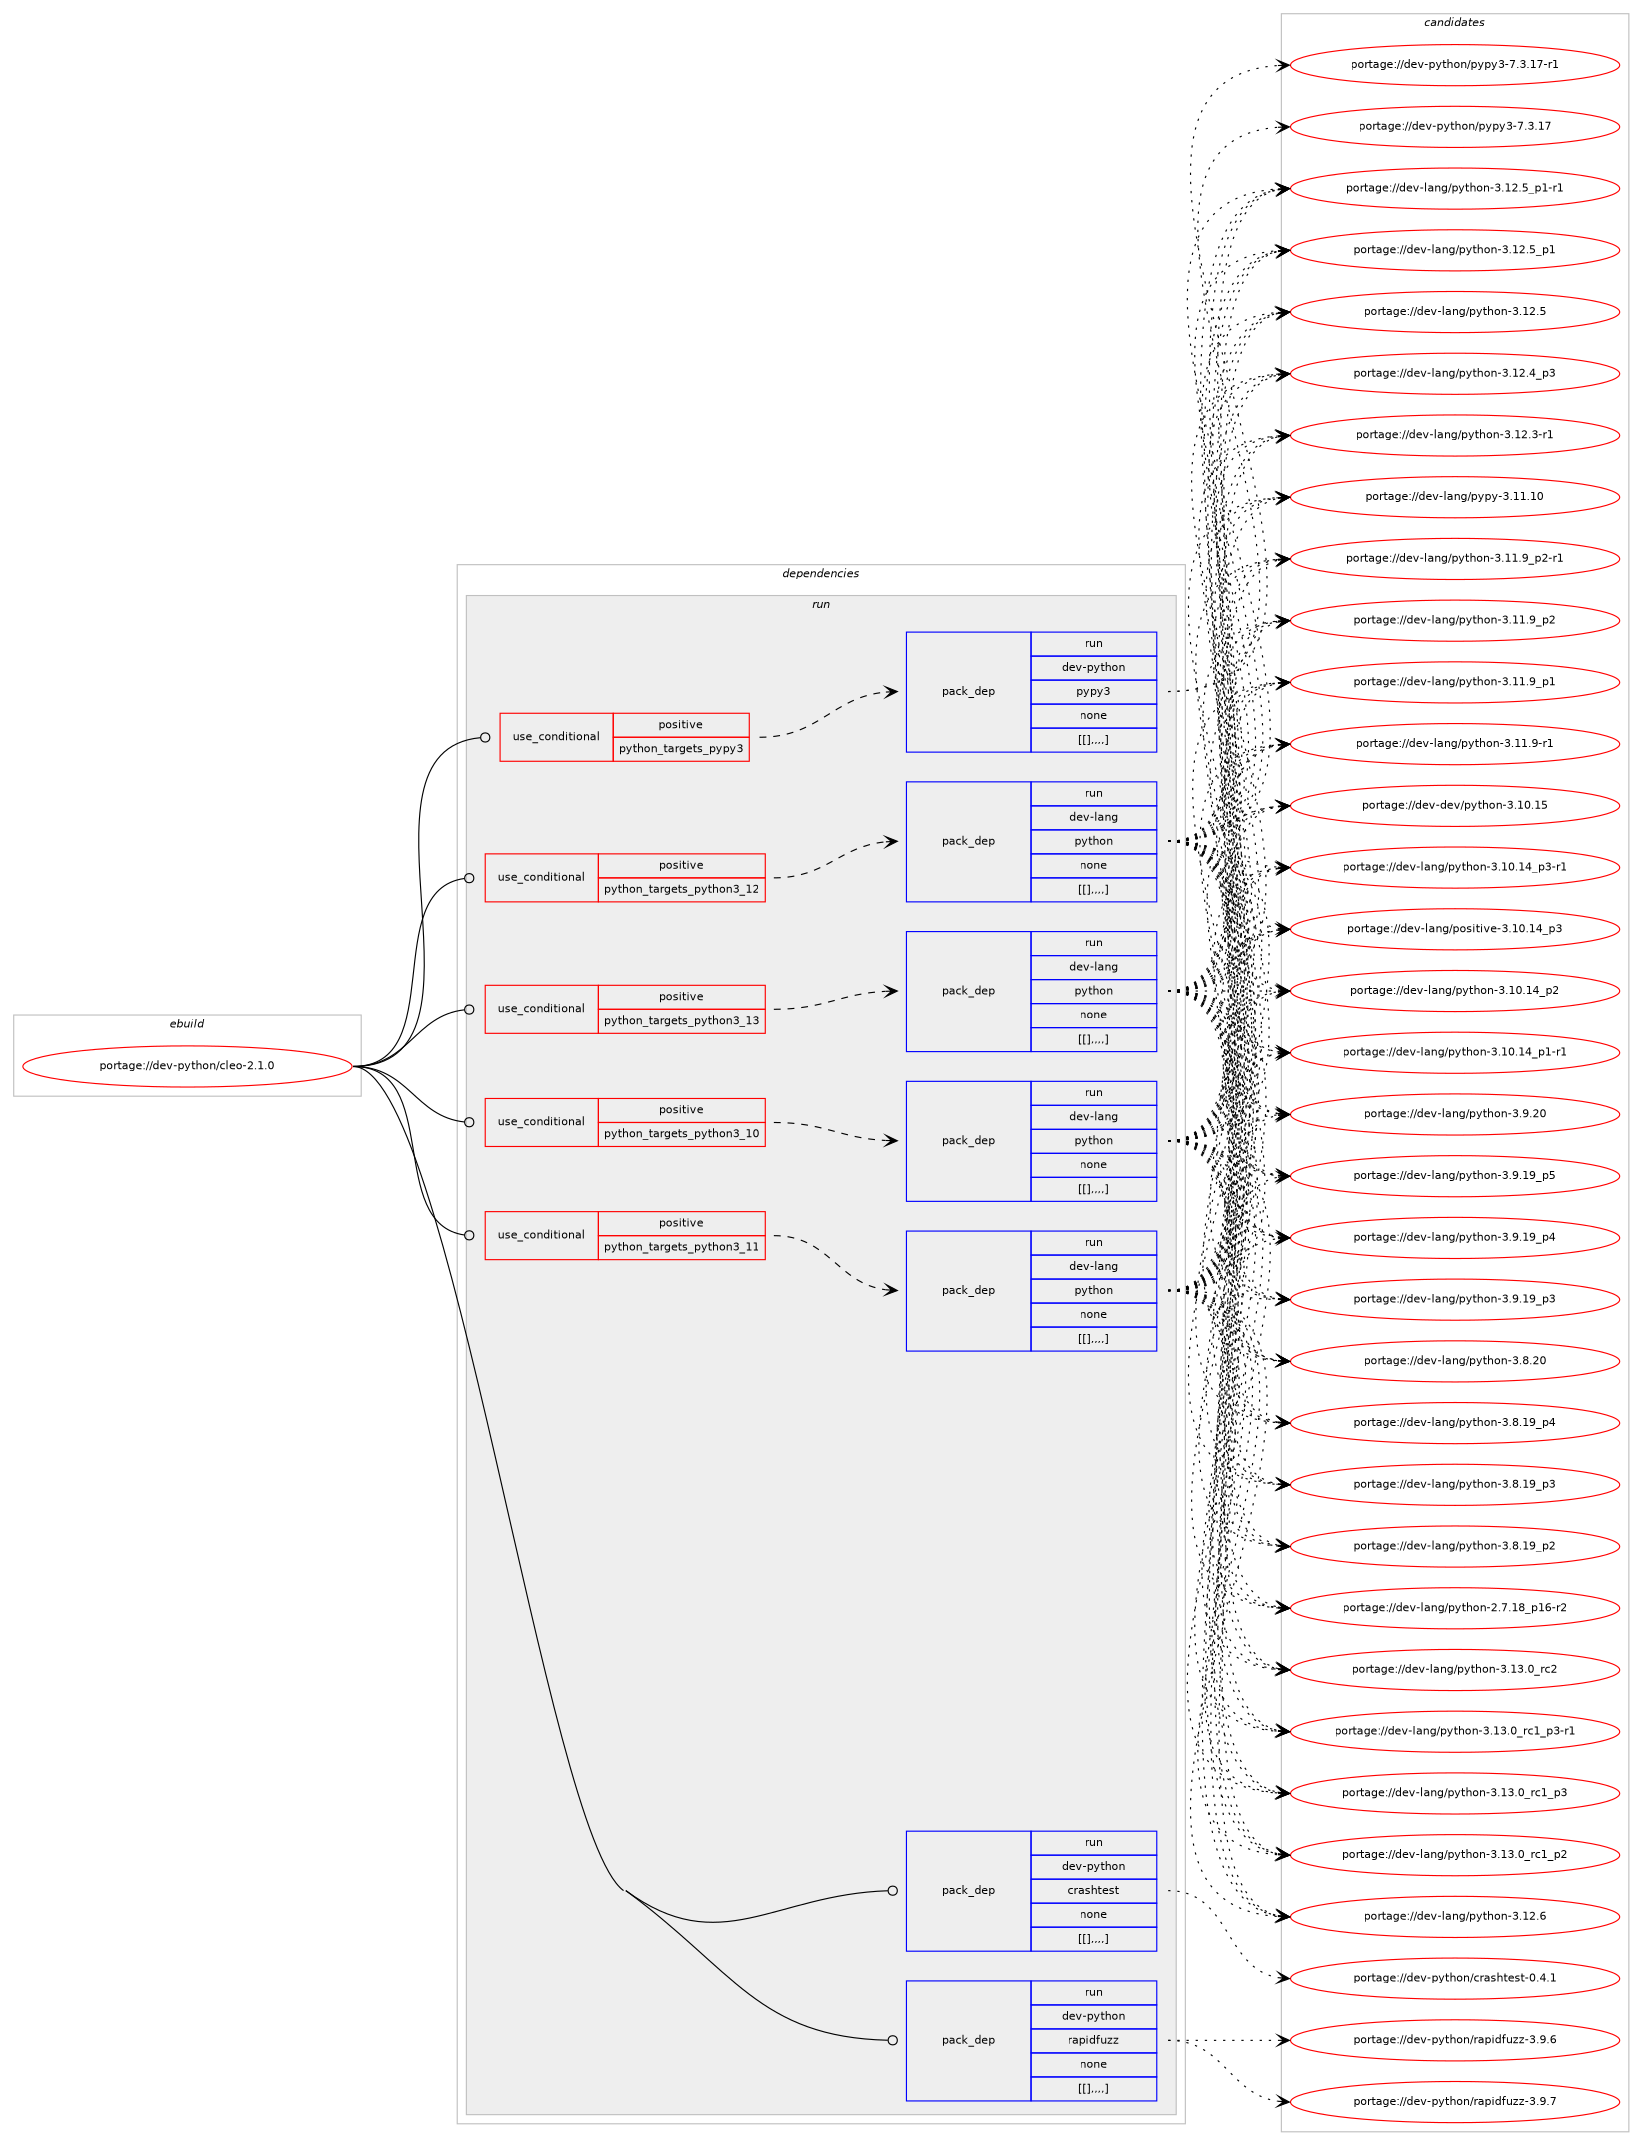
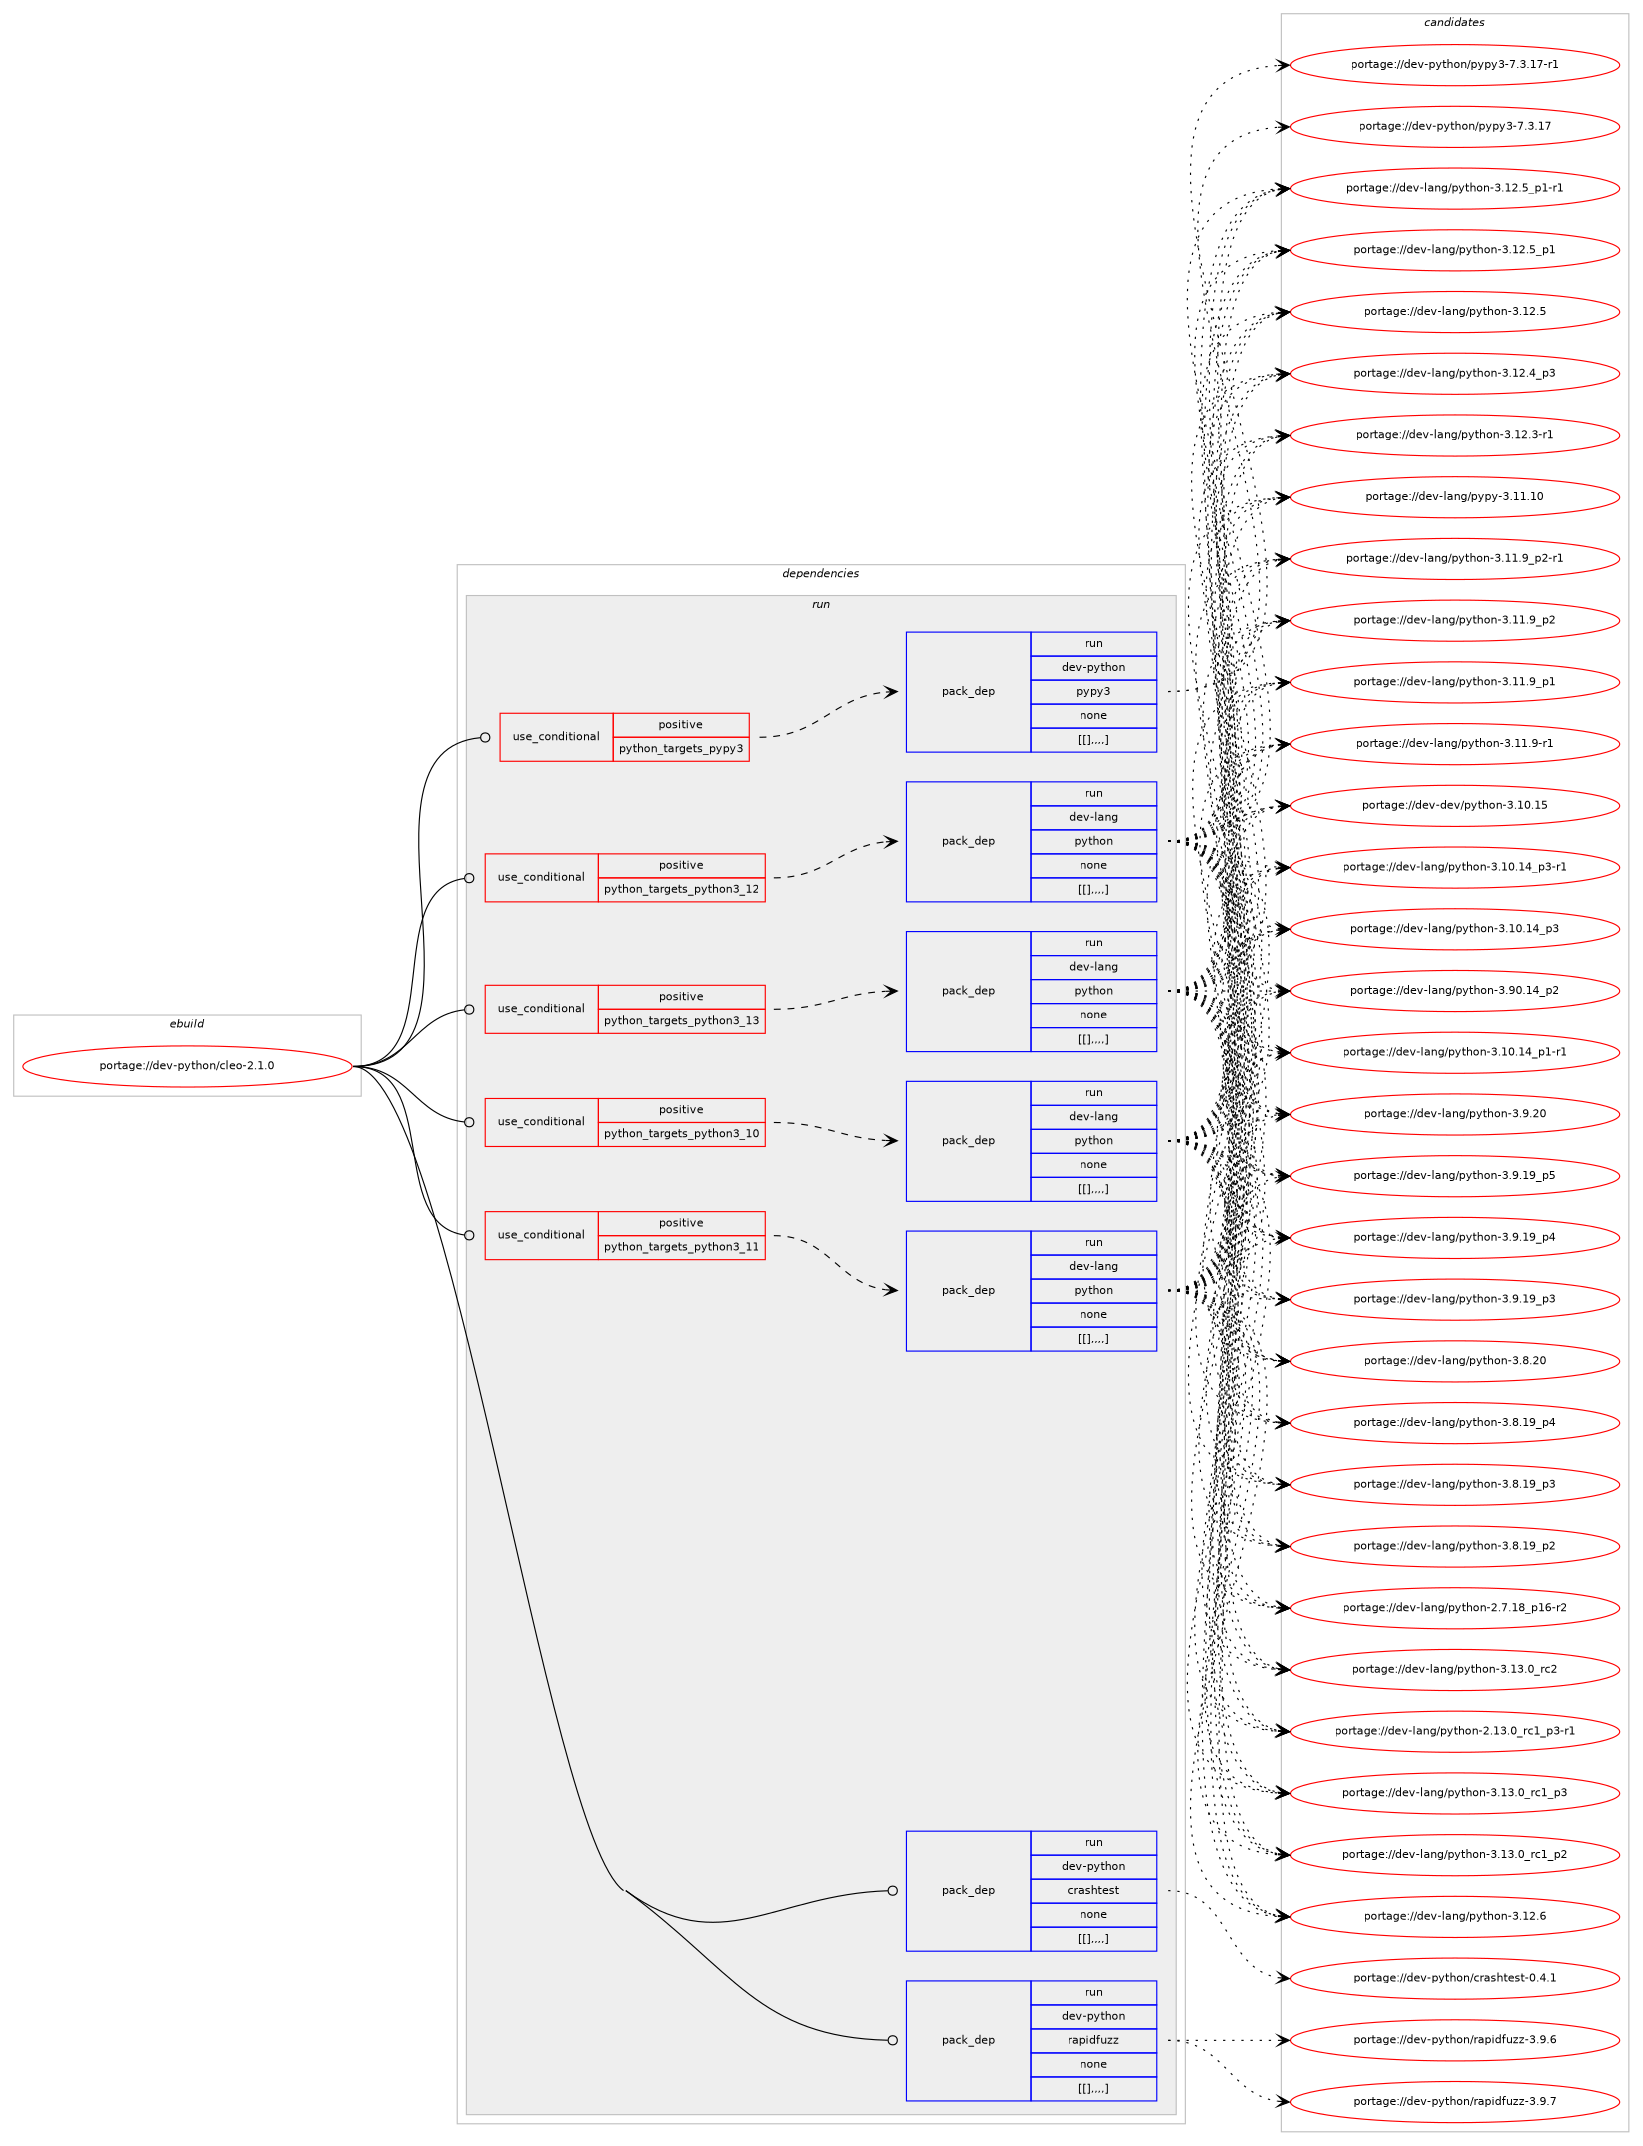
(1455, 929) -> (1455, 929)
(1455, 991) -> (1455, 991)
(1455, 1732) -> (1455, 1732)
